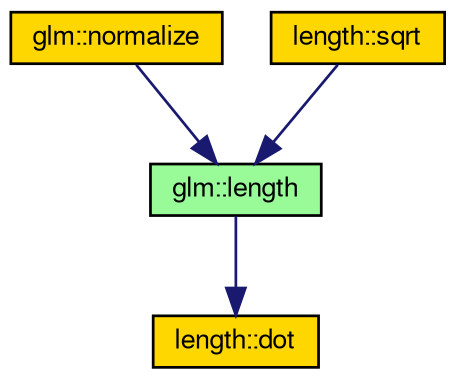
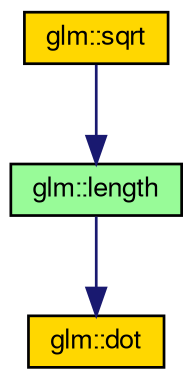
(117, 38) -> none
(358, 38) -> (96, 38)
(236, 342) -> (96, 342)
